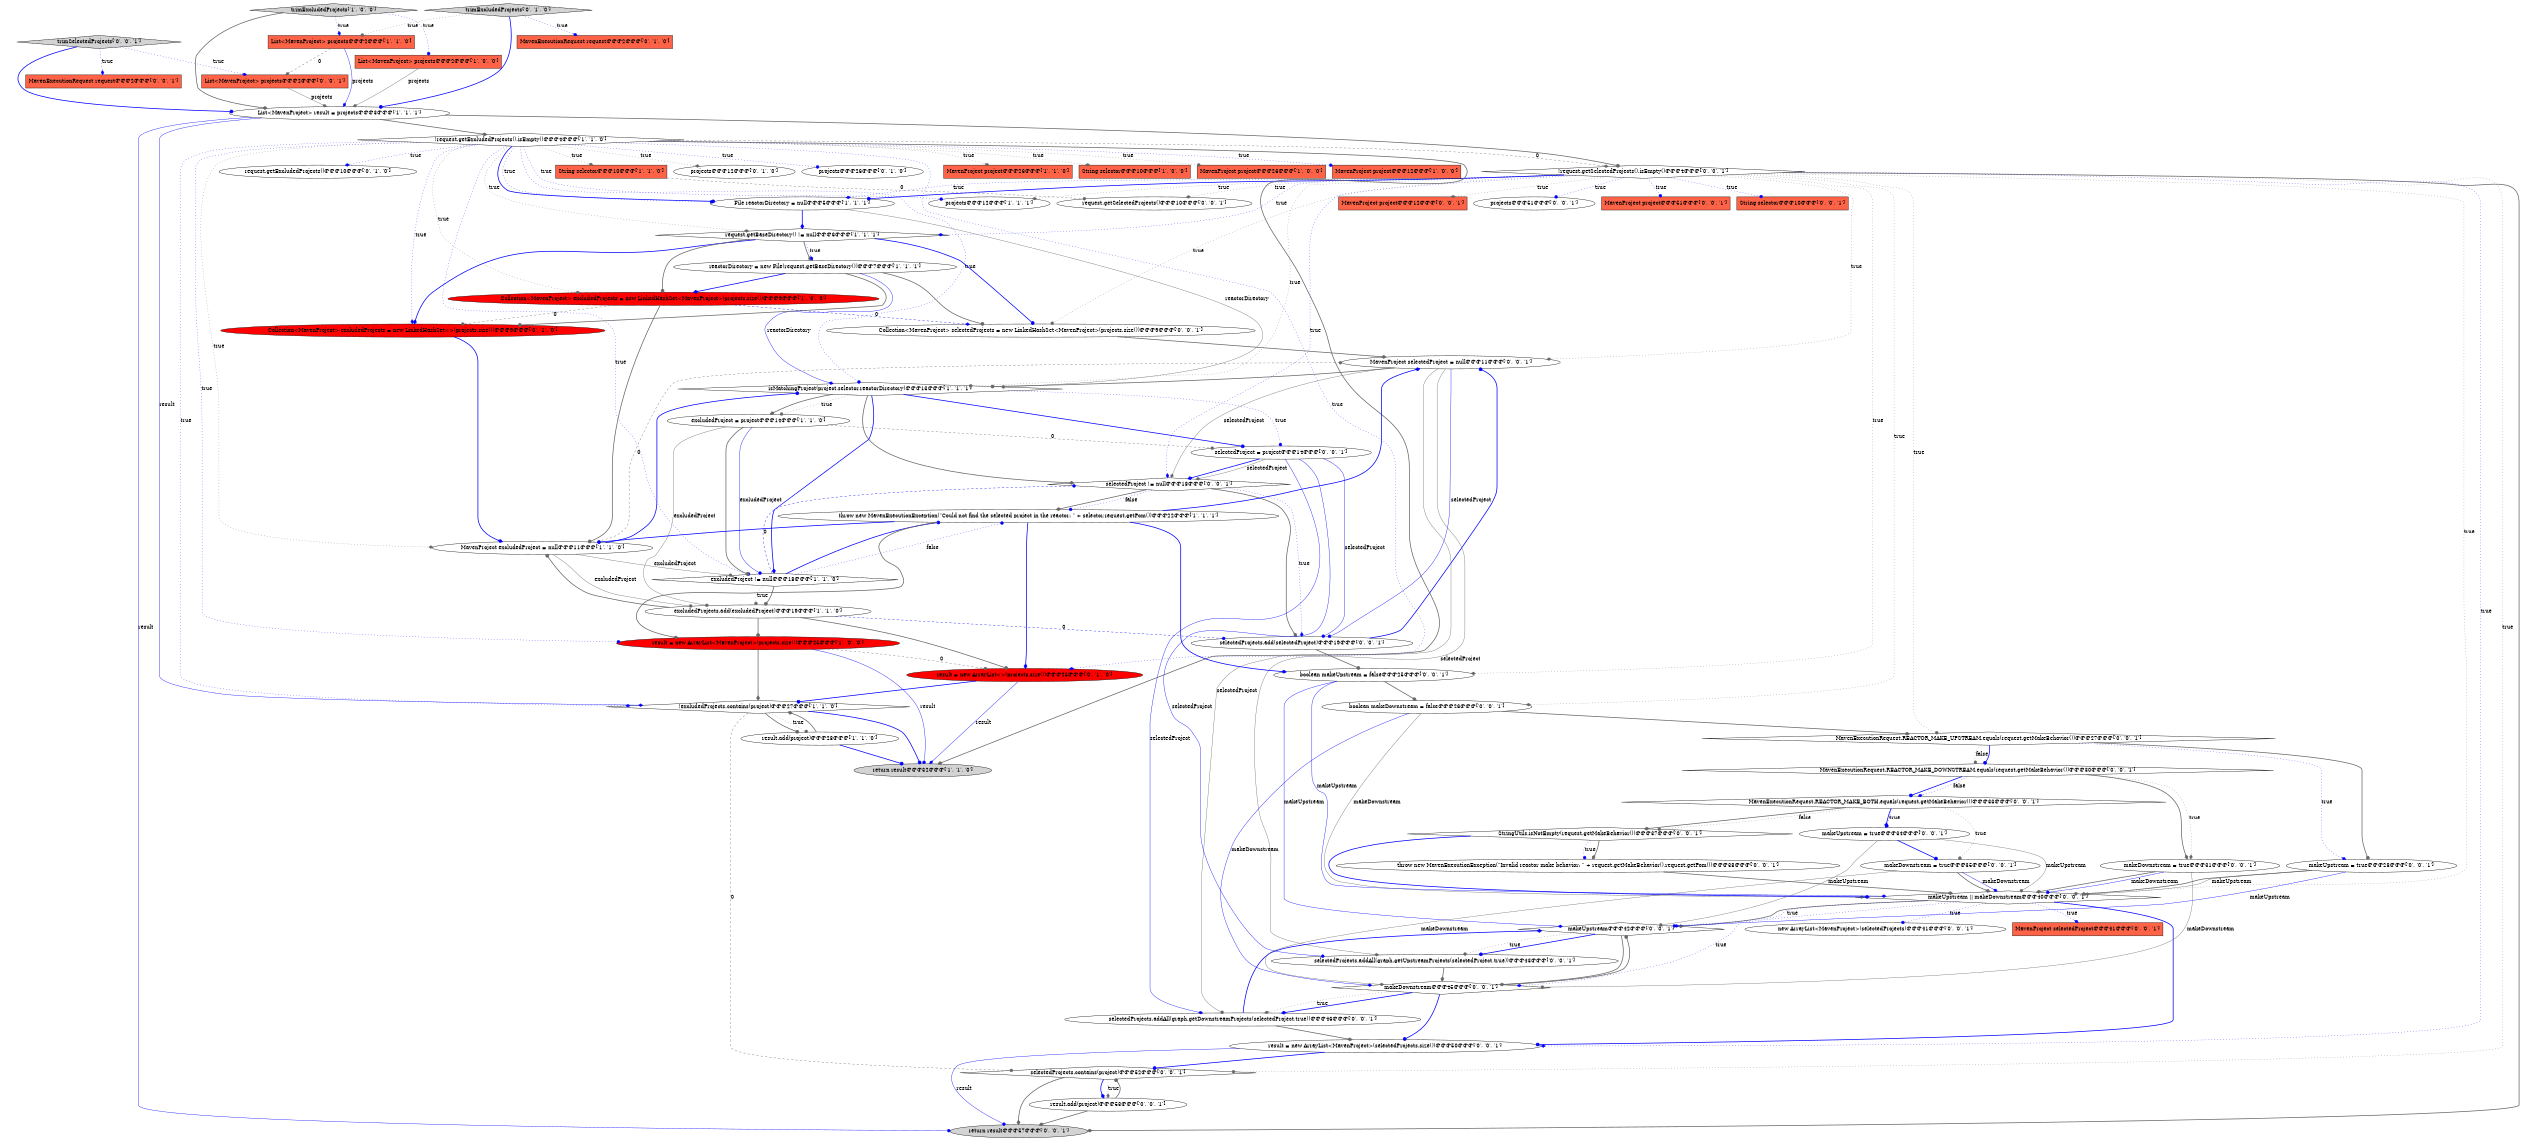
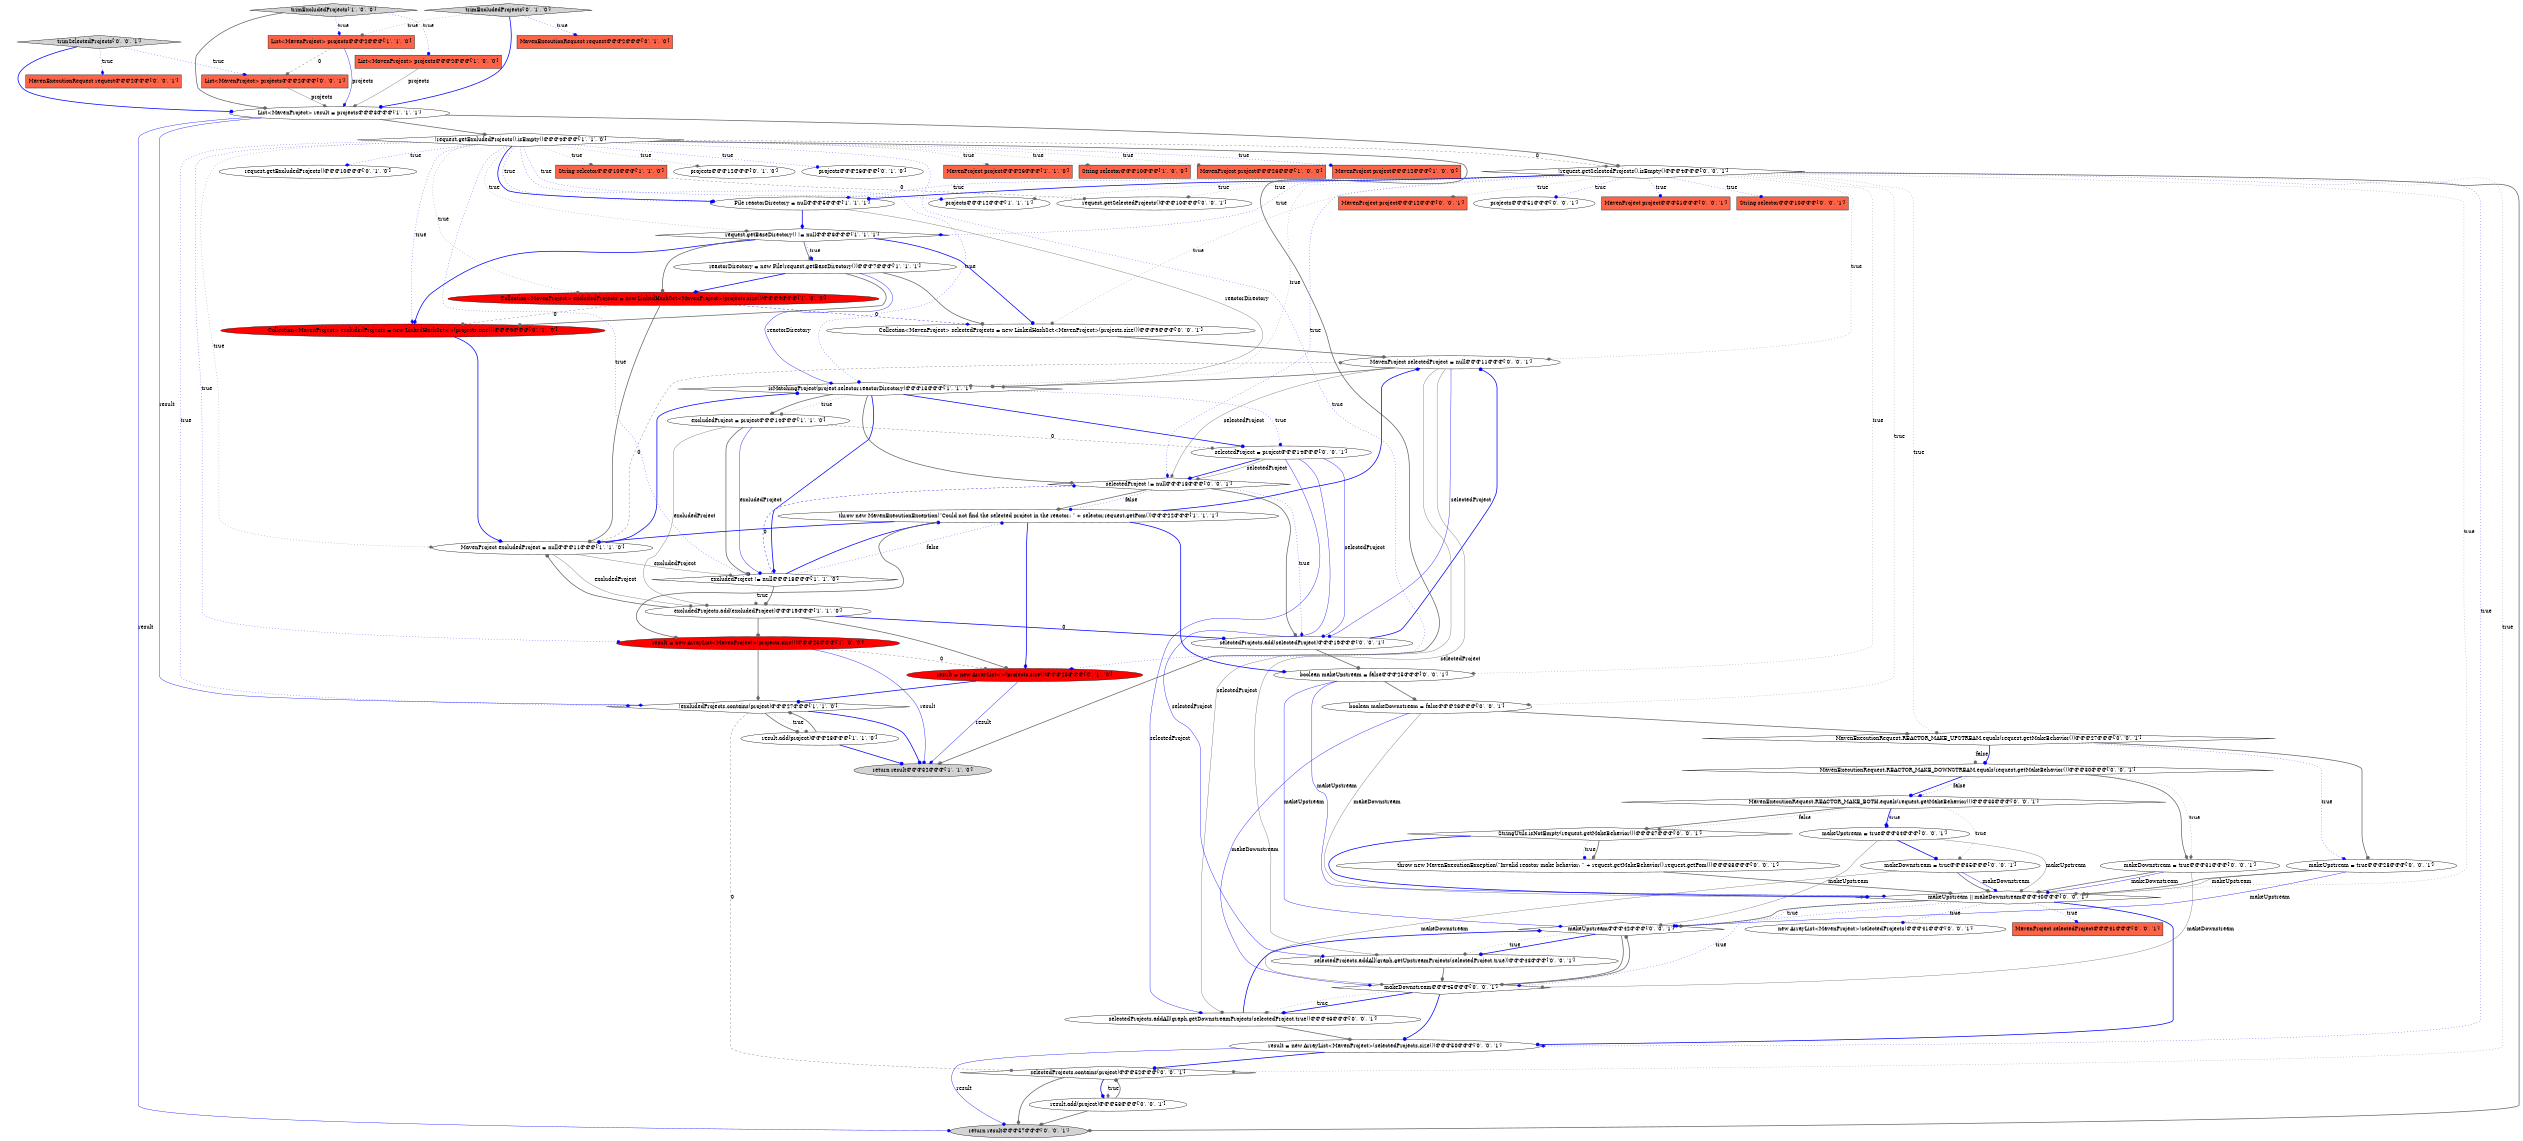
(1029, 627) -> (1029, 627)
